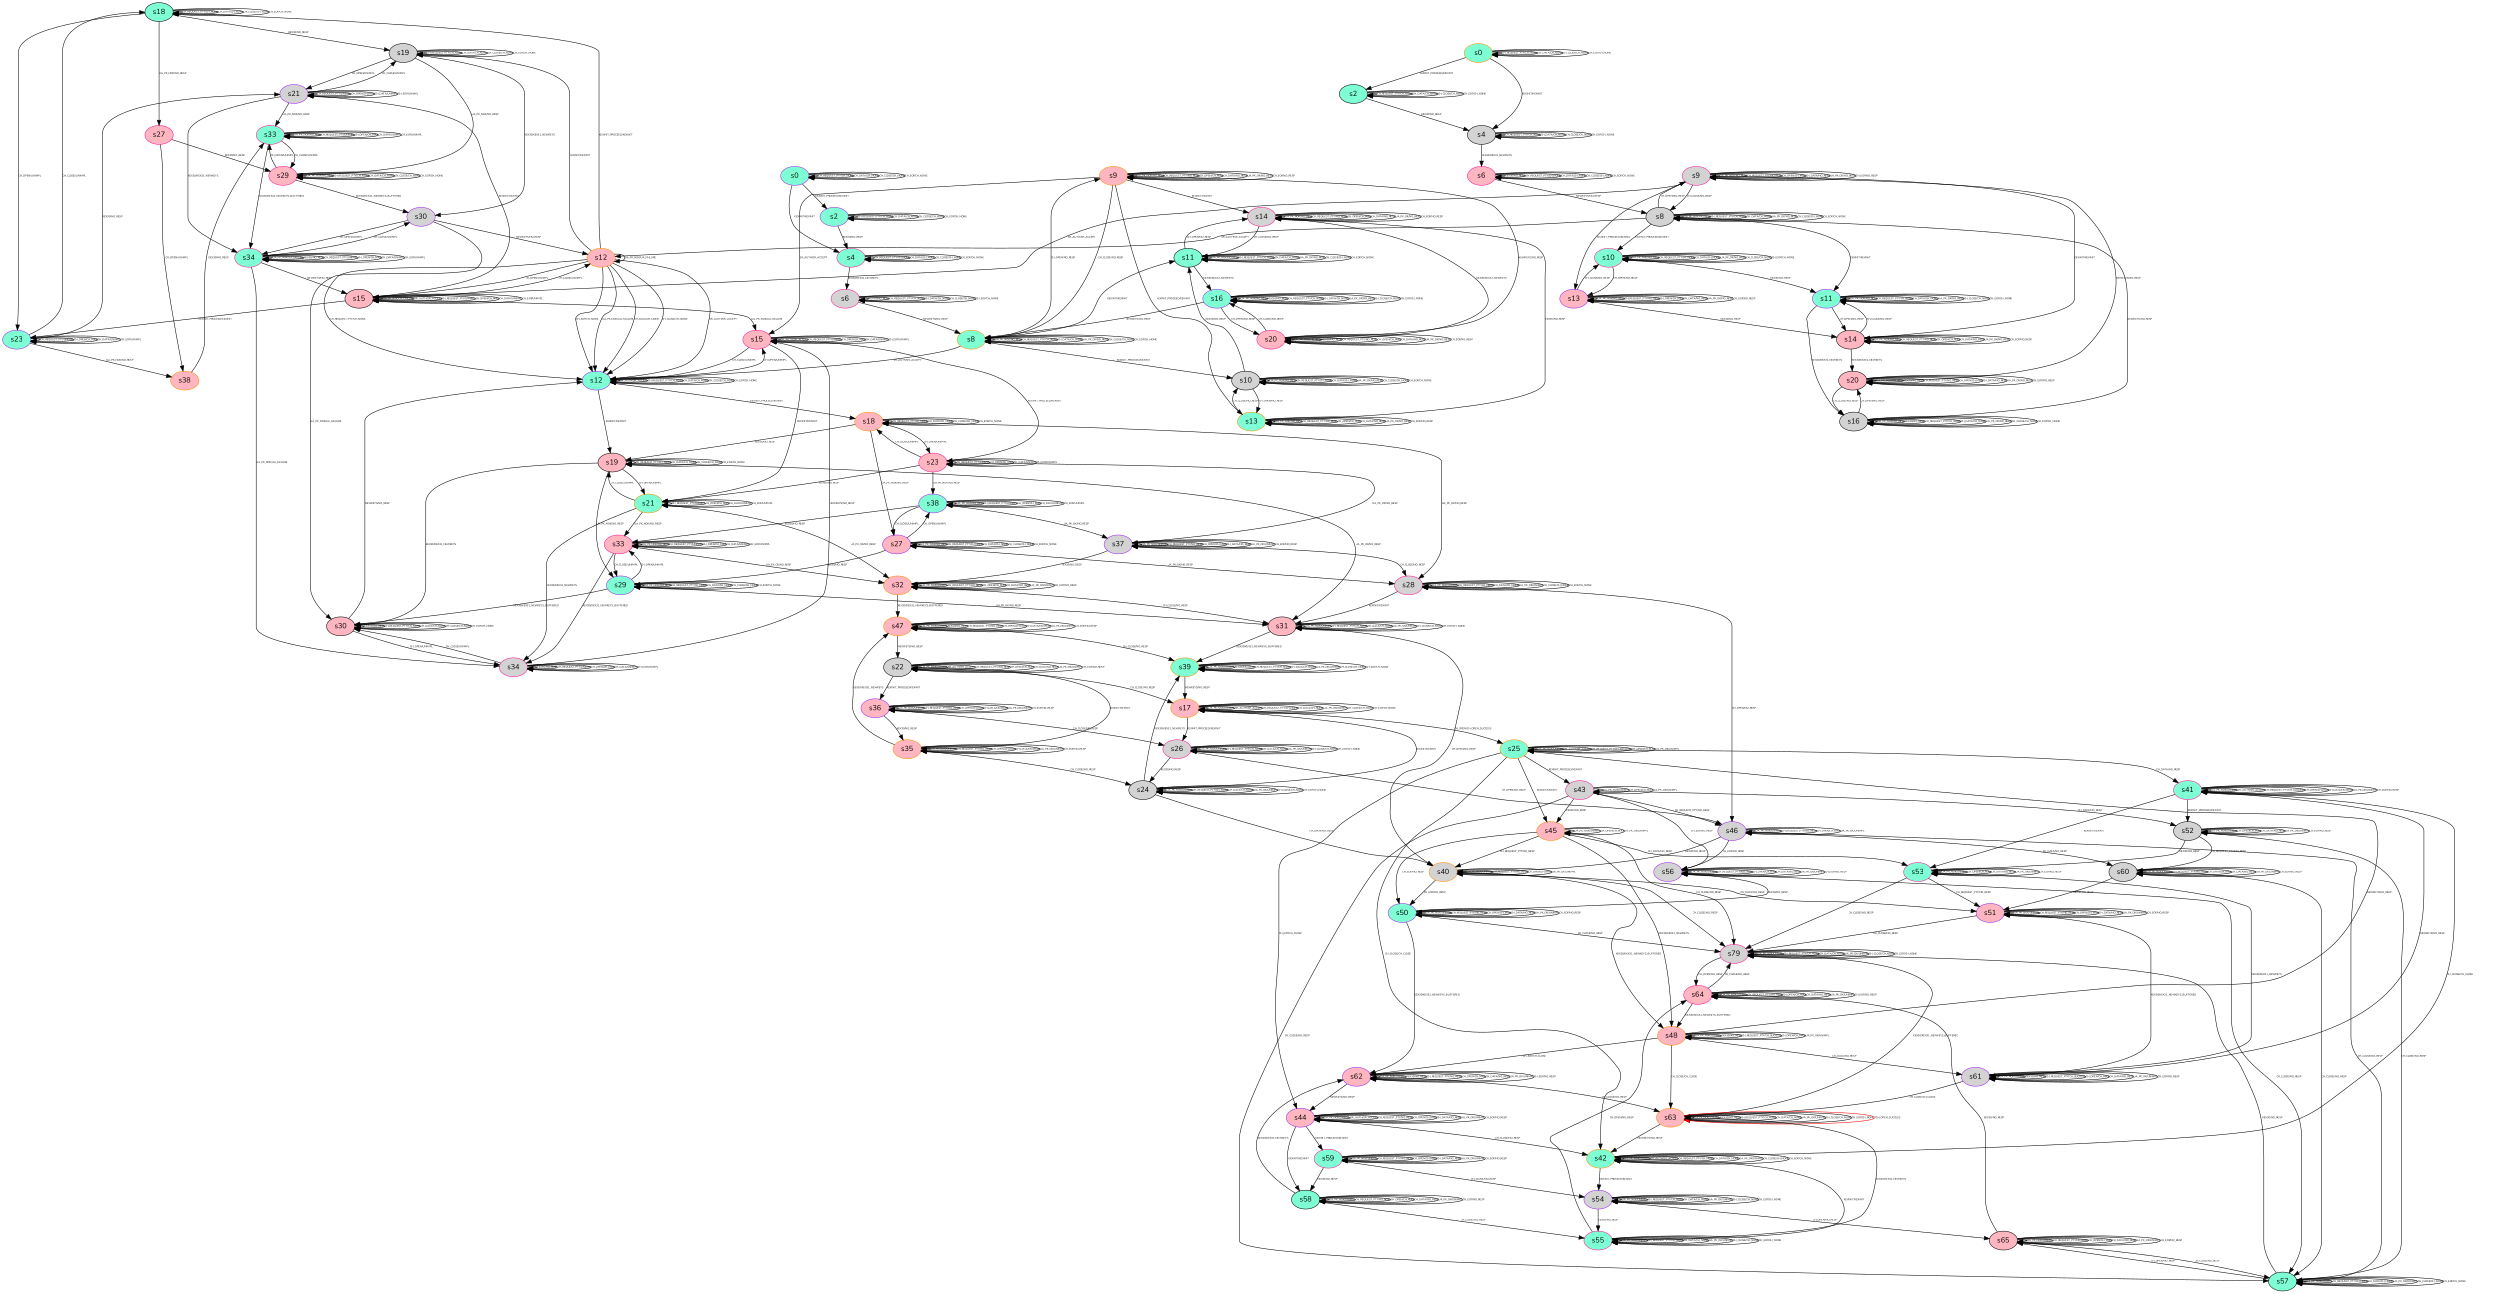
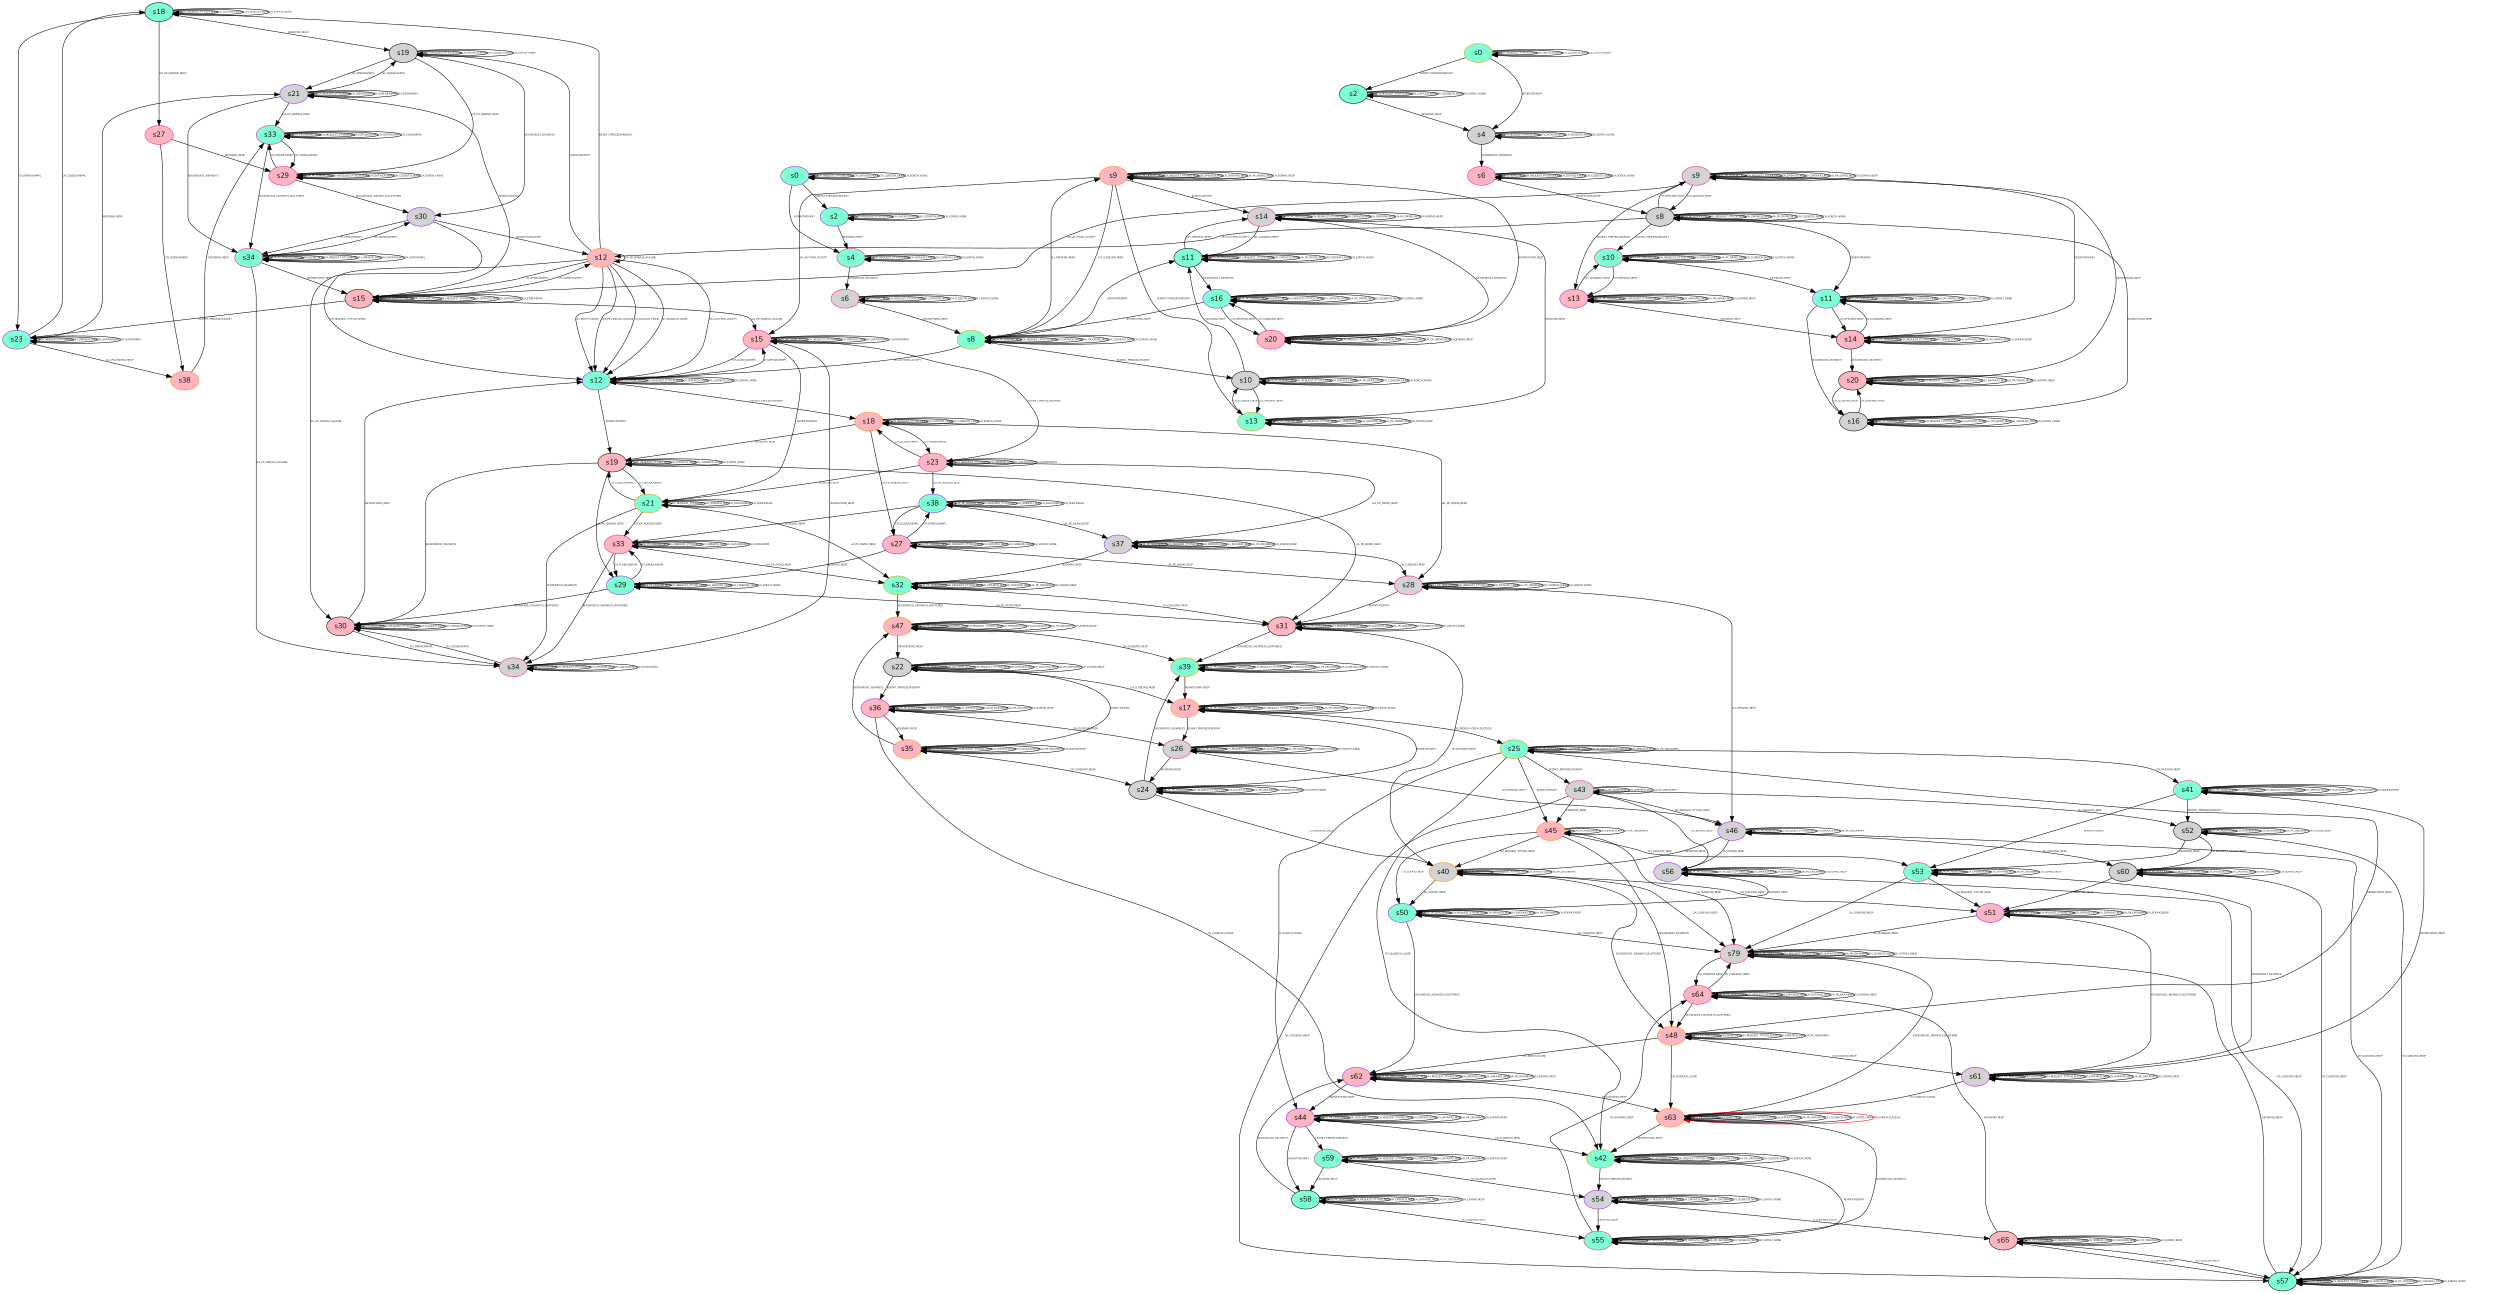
(898, 585) -> (898, 585)
(2267, 1128) -> (1240, 955)
